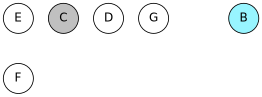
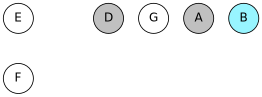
(63, 18) -> none
(109, 18) -> (109, 18)
none -> (199, 18)
